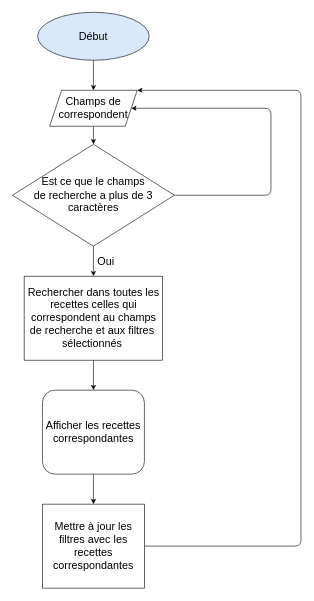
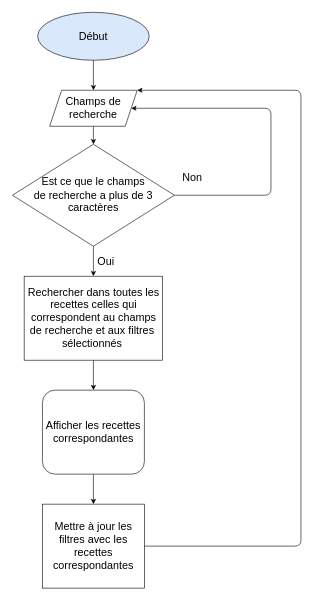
(93, 108) -> (93, 108)
none -> (192, 177)
